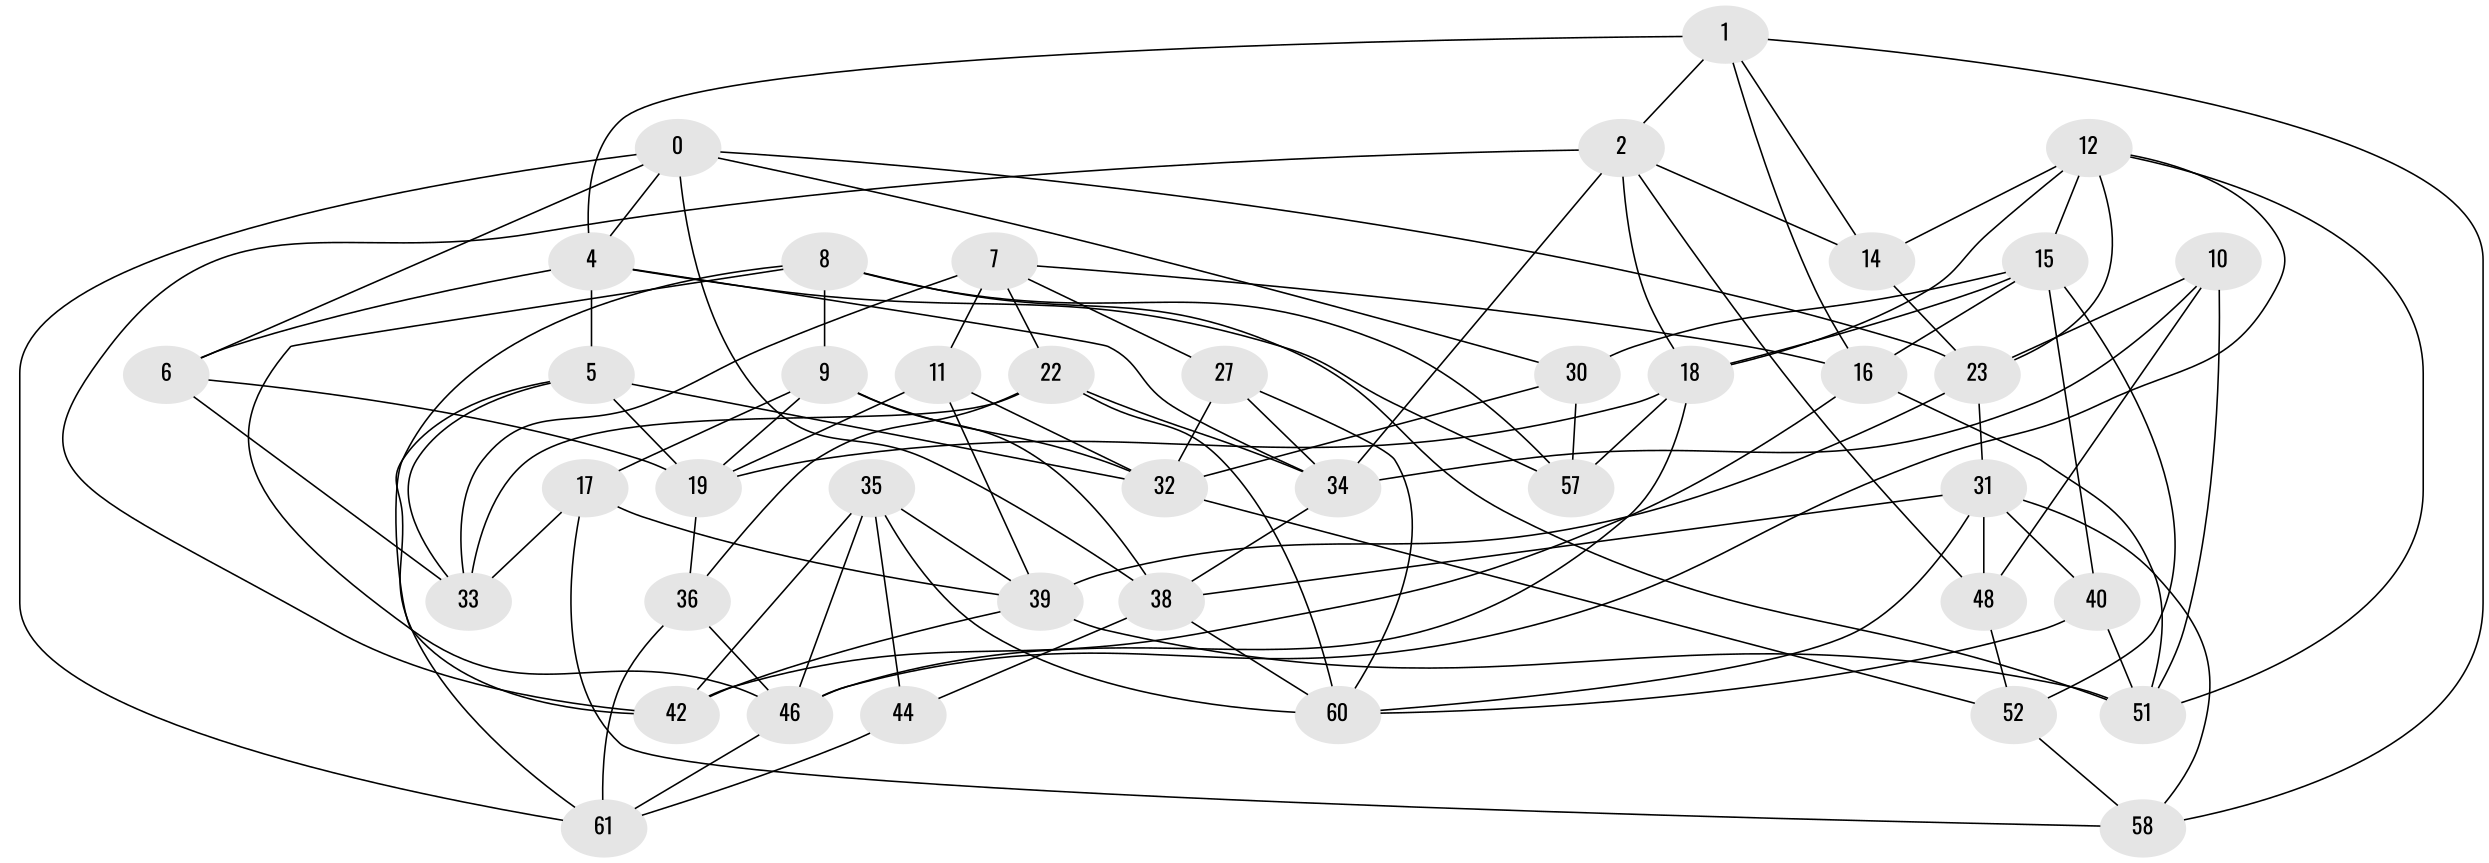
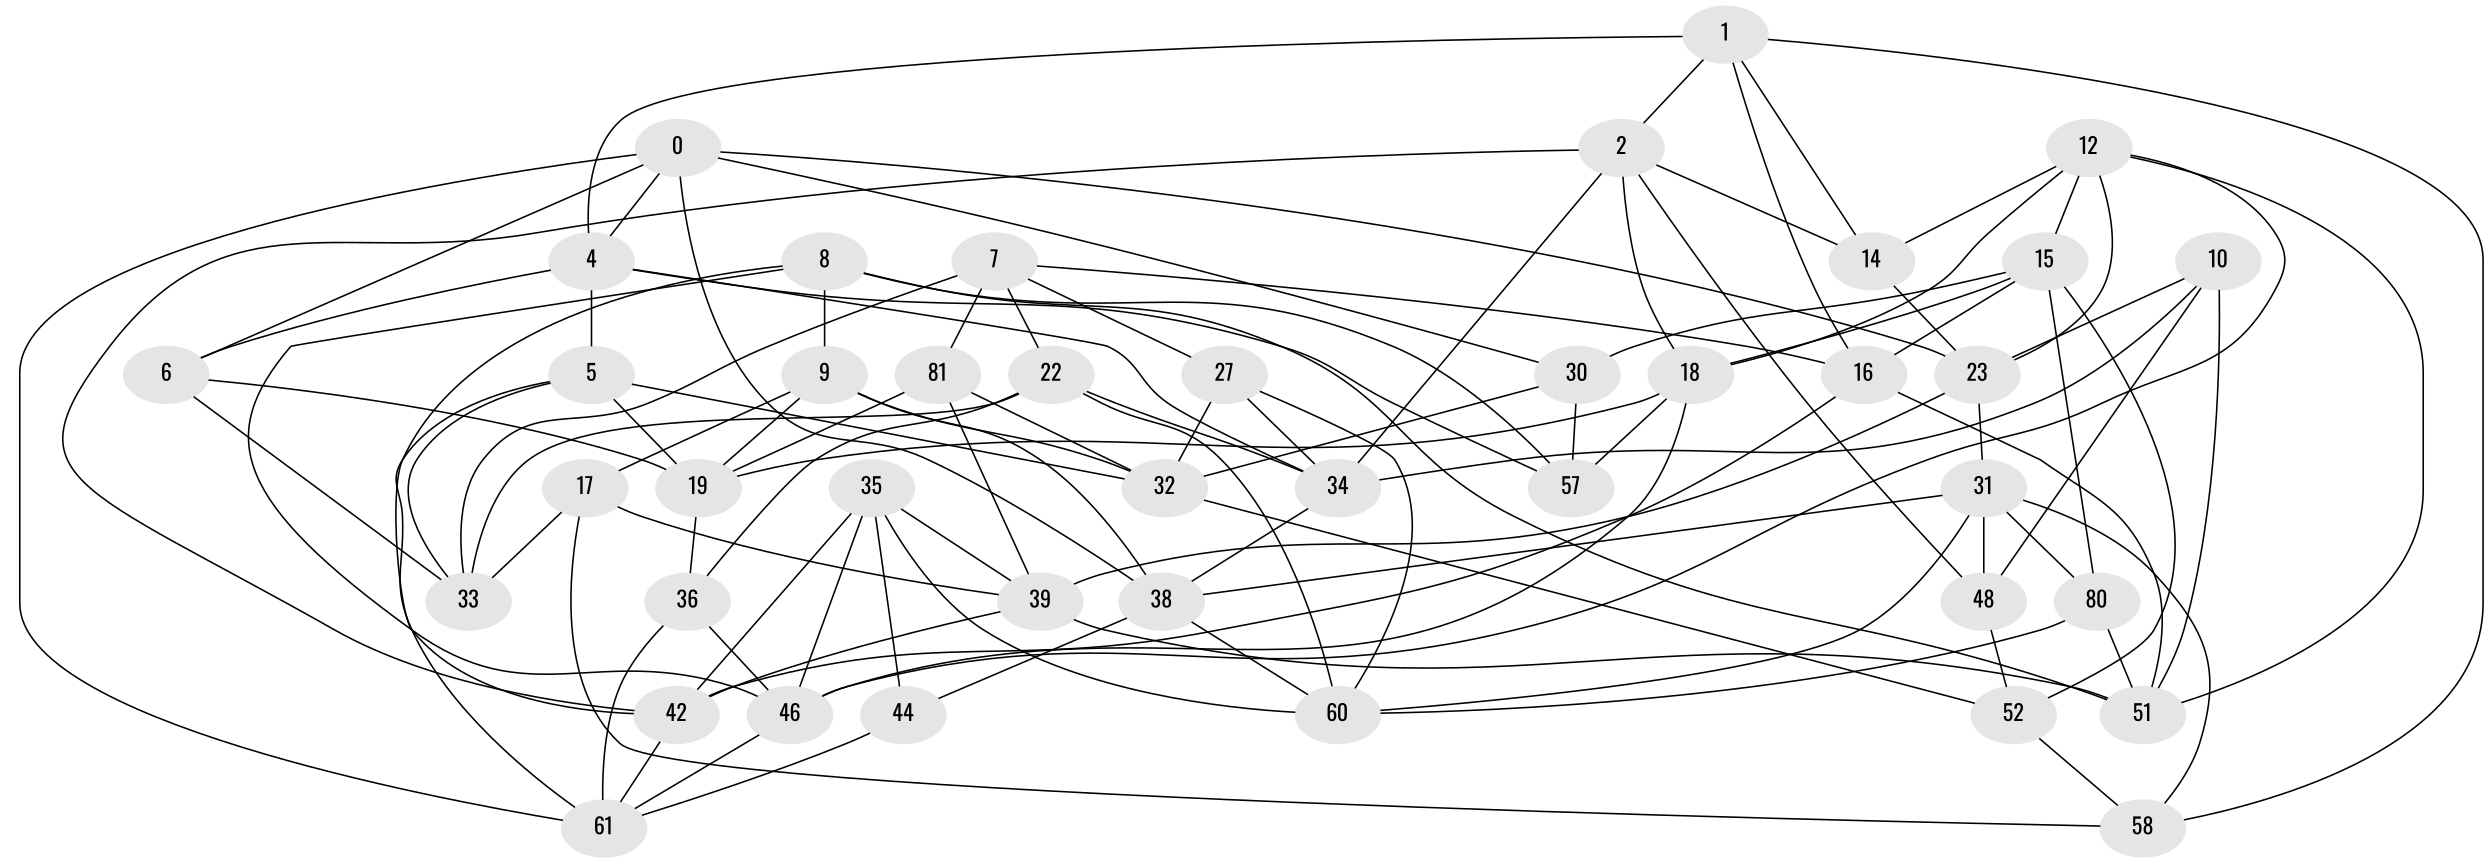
(938, 375) -> (938, 375)
(2097, 602) -> (2097, 602)
none -> (640, 772)
